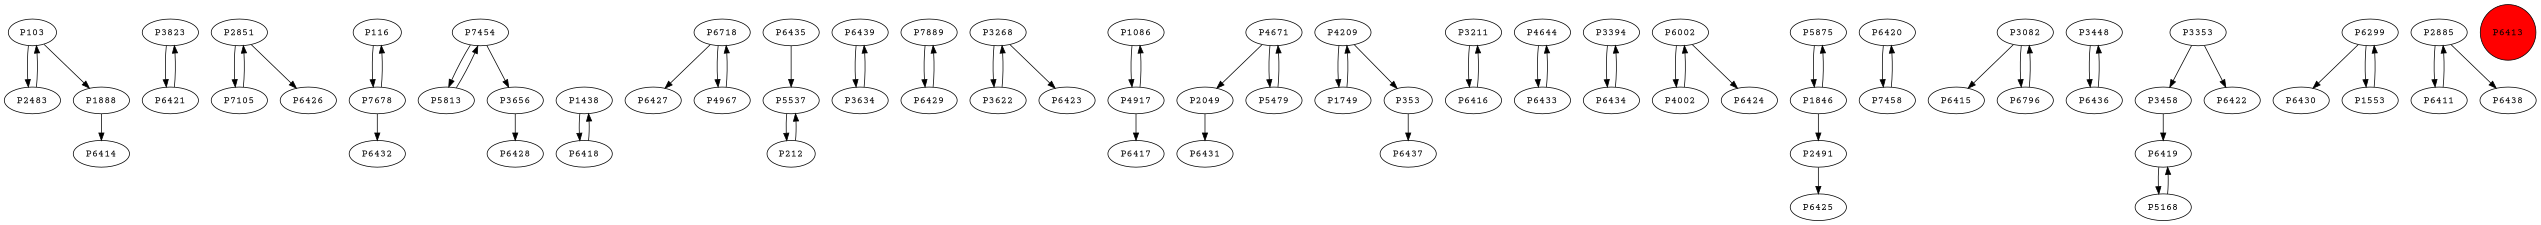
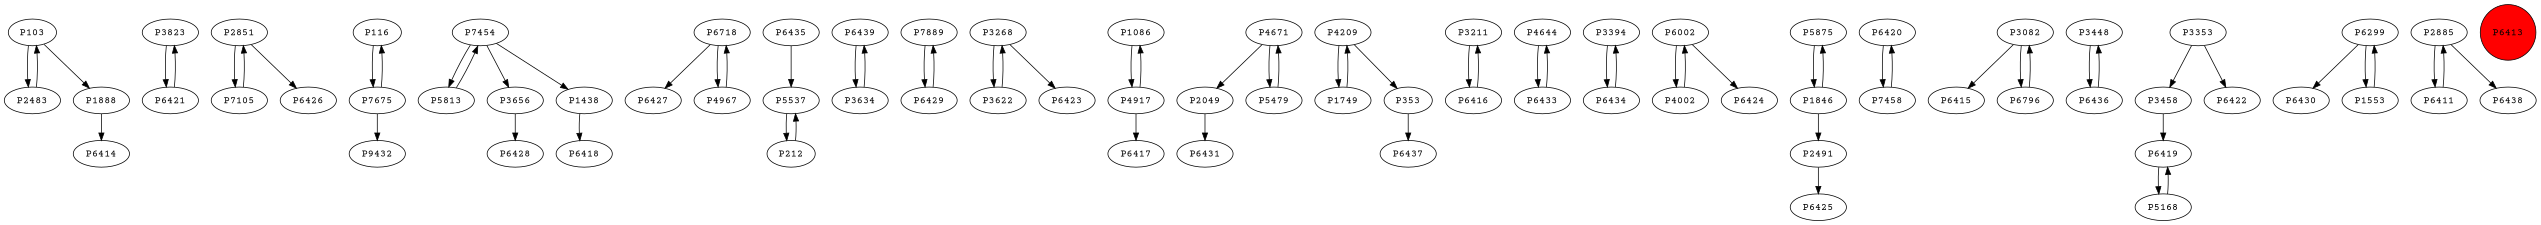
(377, 100) -> (377, 100)
(589, 131) -> (529, 64)
(377, 154) -> (377, 154)
